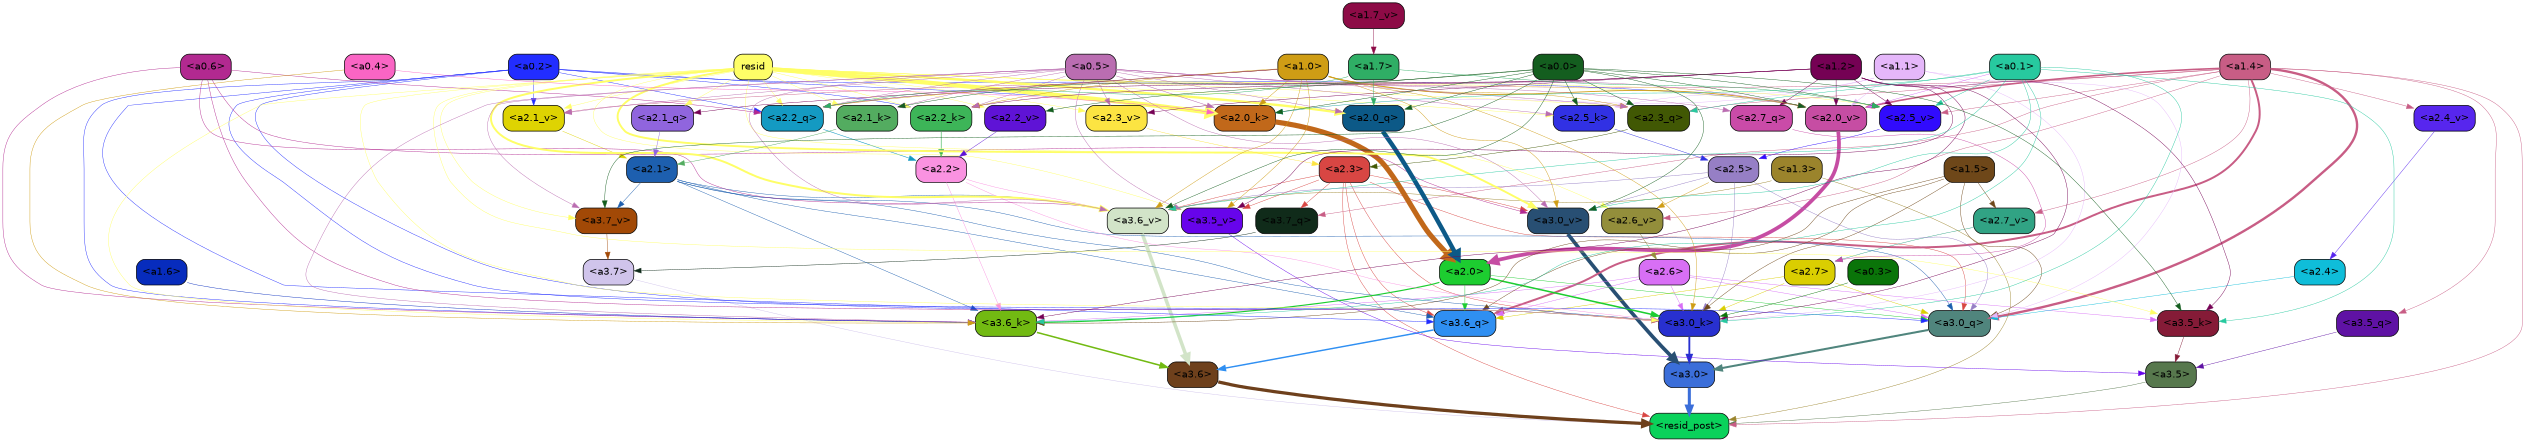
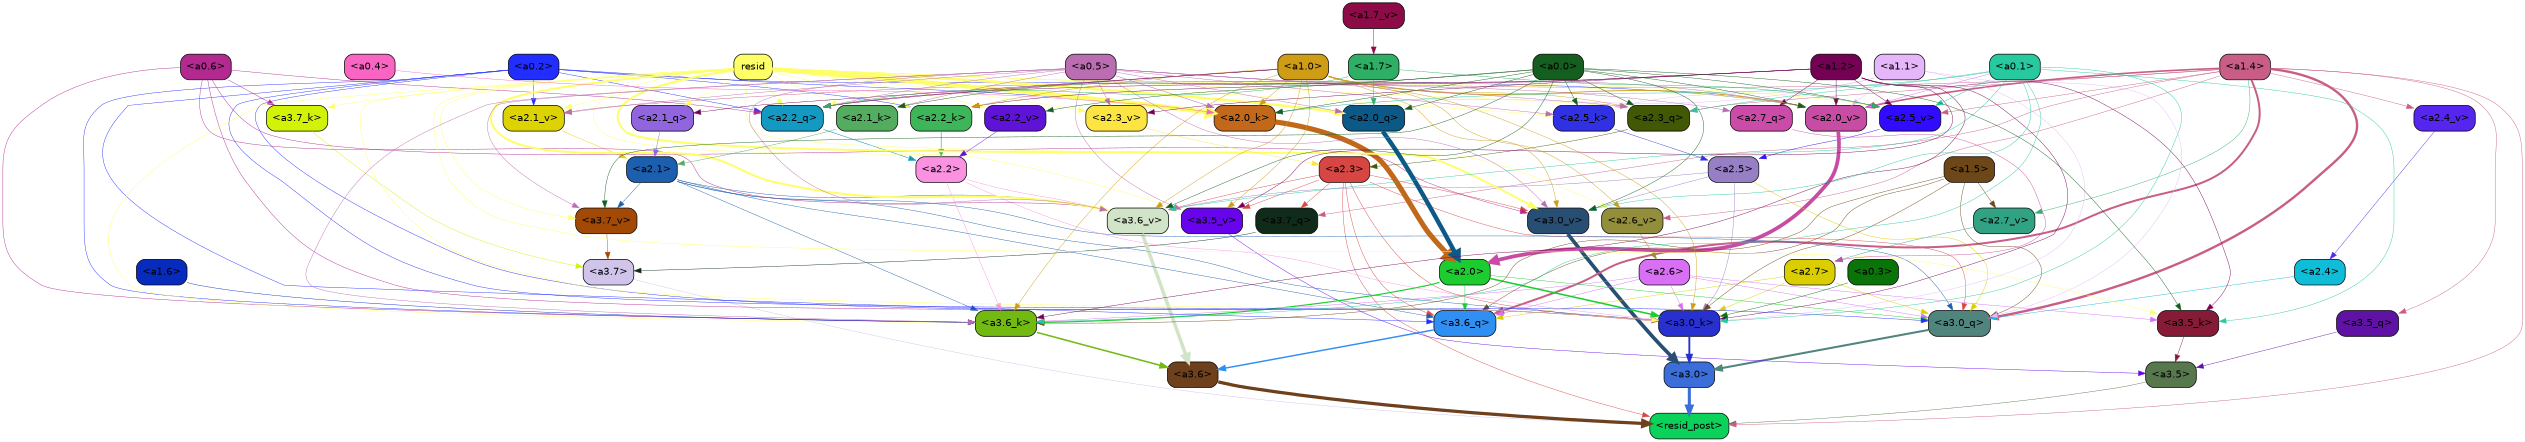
(1054, 85) -> (1054, 85)
(1022, 91) -> none
none -> (297, 118)
(1797, 170) -> none
(2171, 172) -> (2171, 172)
(1695, 189) -> (1475, 134)
(1891, 239) -> (1891, 239)
(278, 310) -> (1131, 169)
